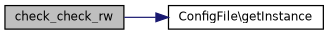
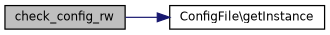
(64, 17) -> (65, 17)
